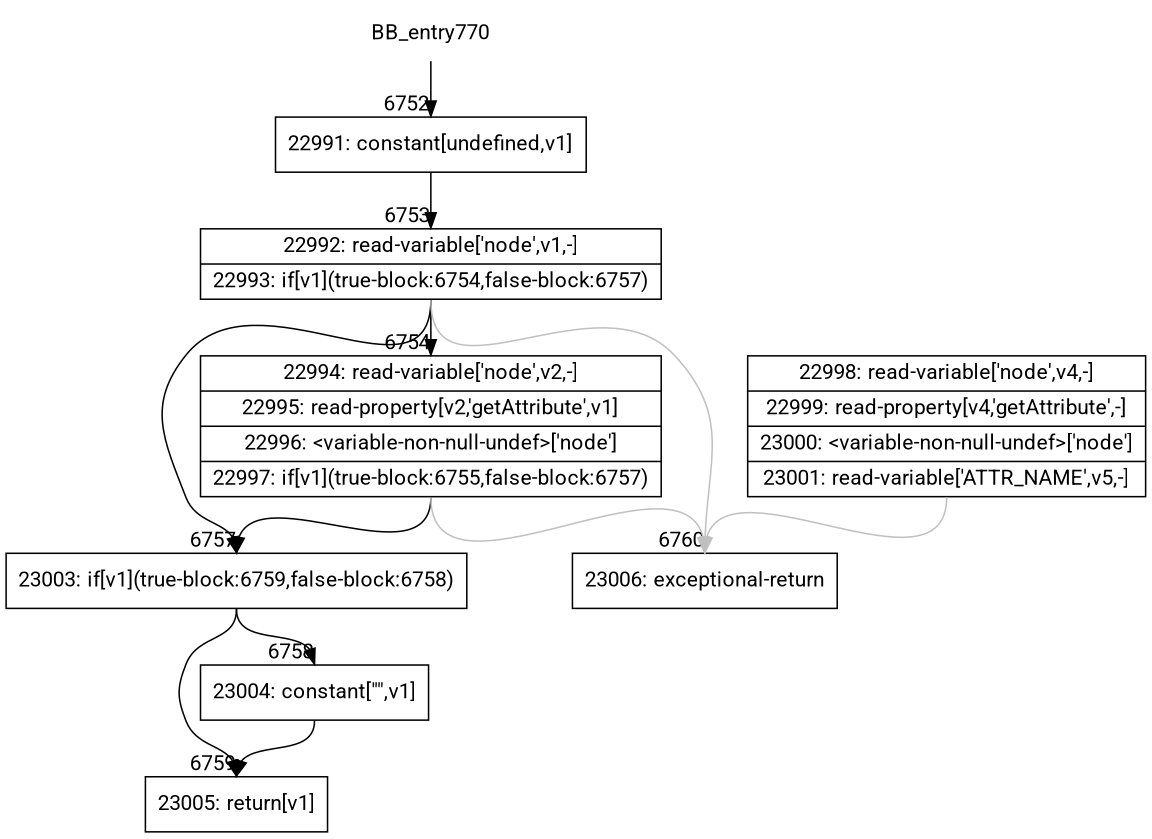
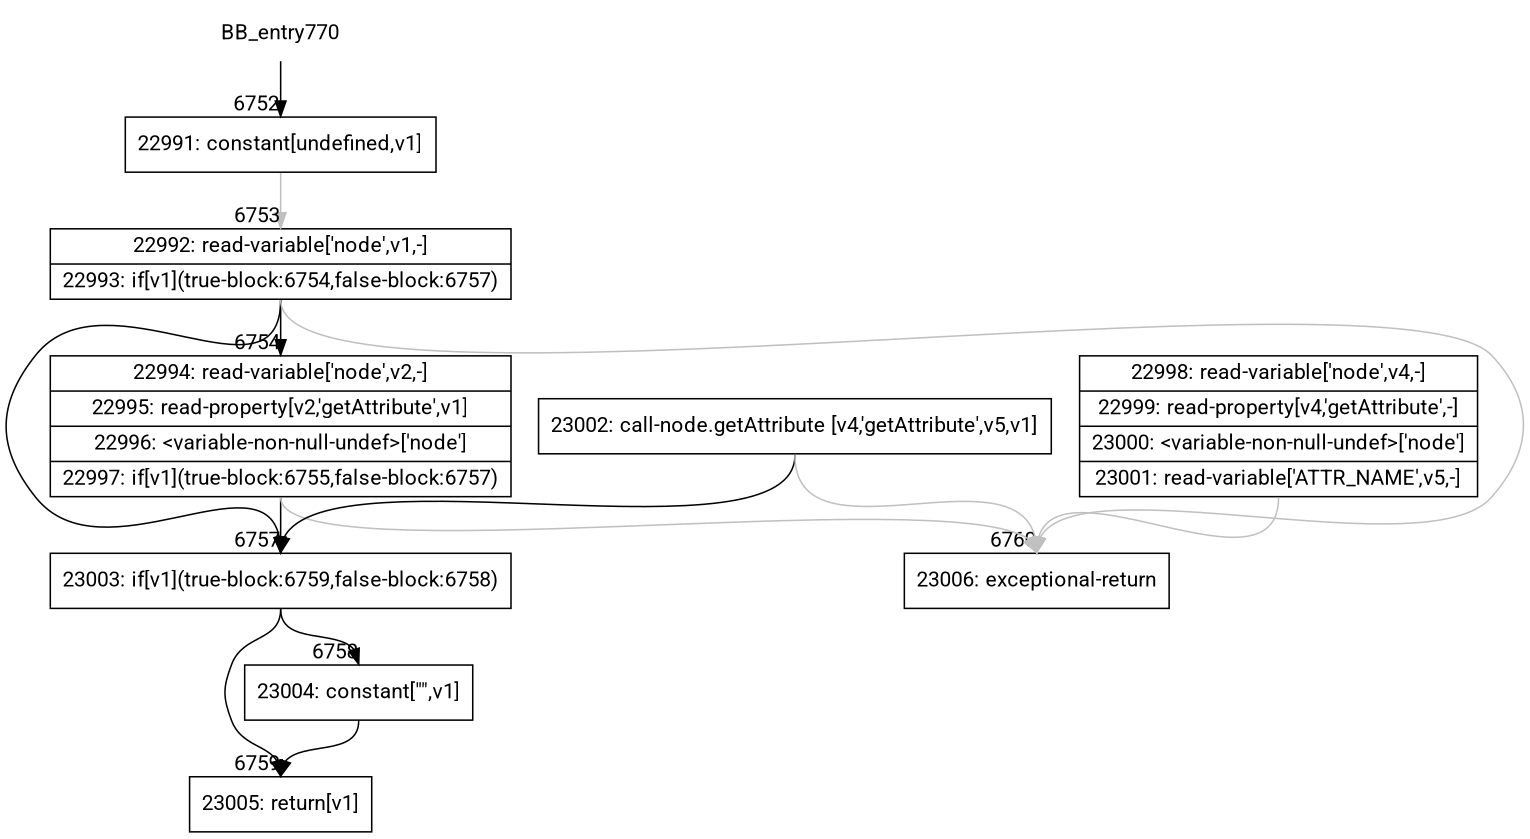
(431, 193) -> (281, 193)
none -> (795, 426)
